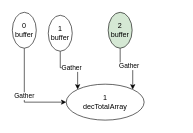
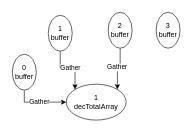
(24, 30) -> (24, 72)
(120, 30) -> (120, 30)
none -> (168, 30)
(105, 102) -> (96, 102)
